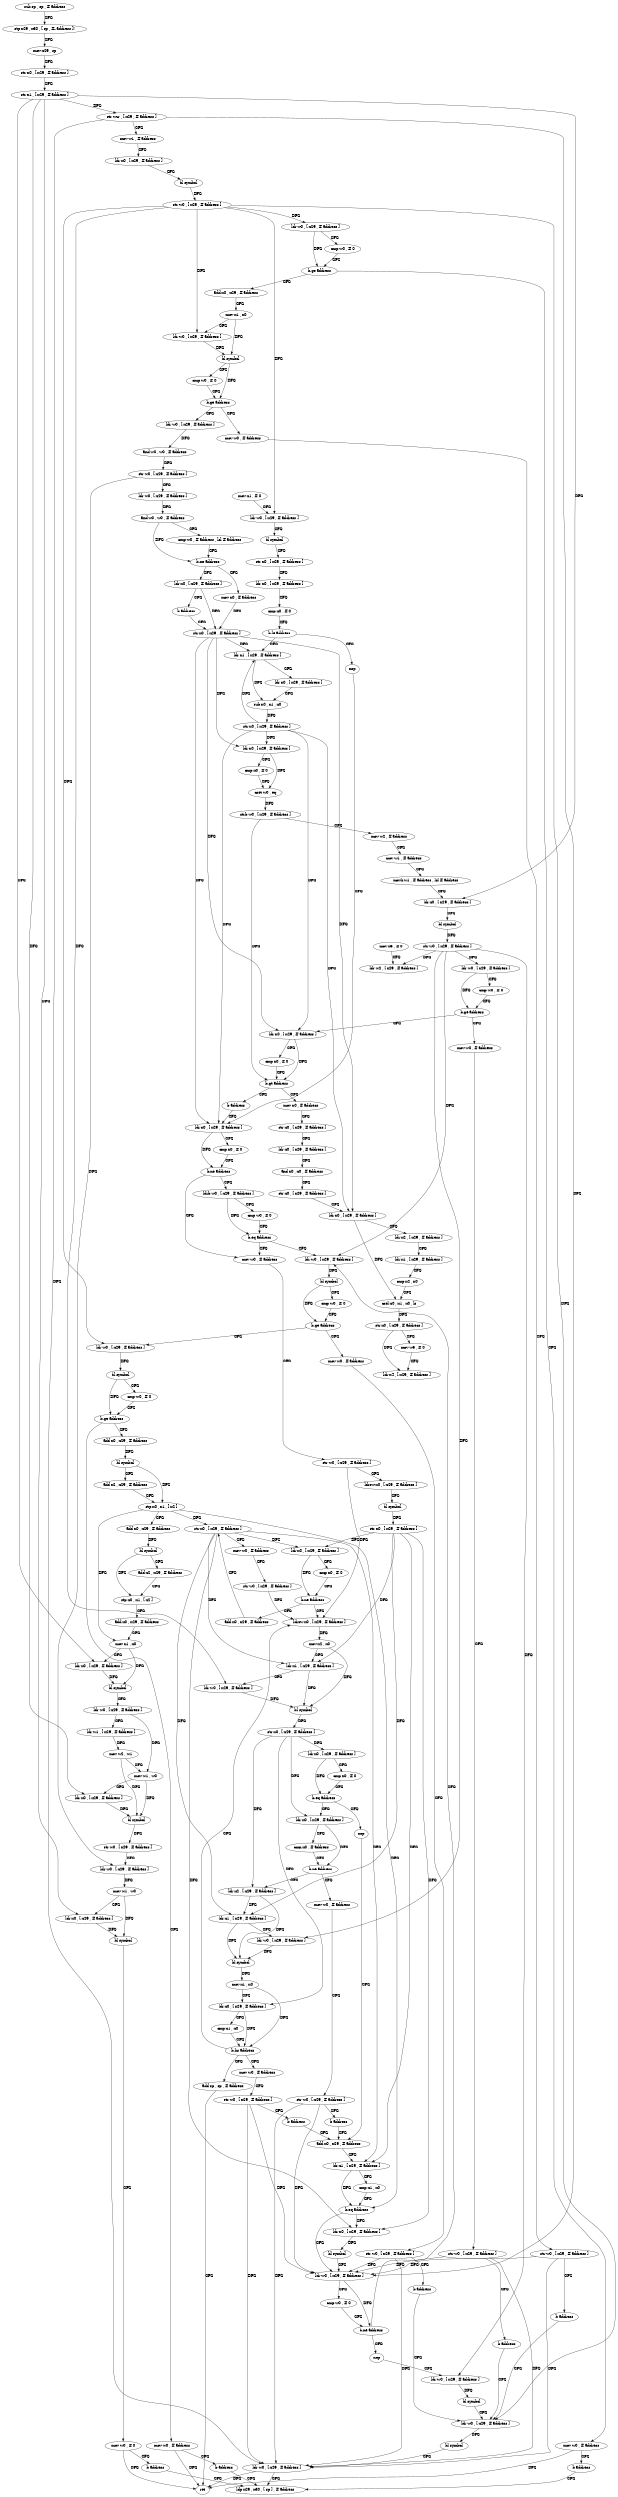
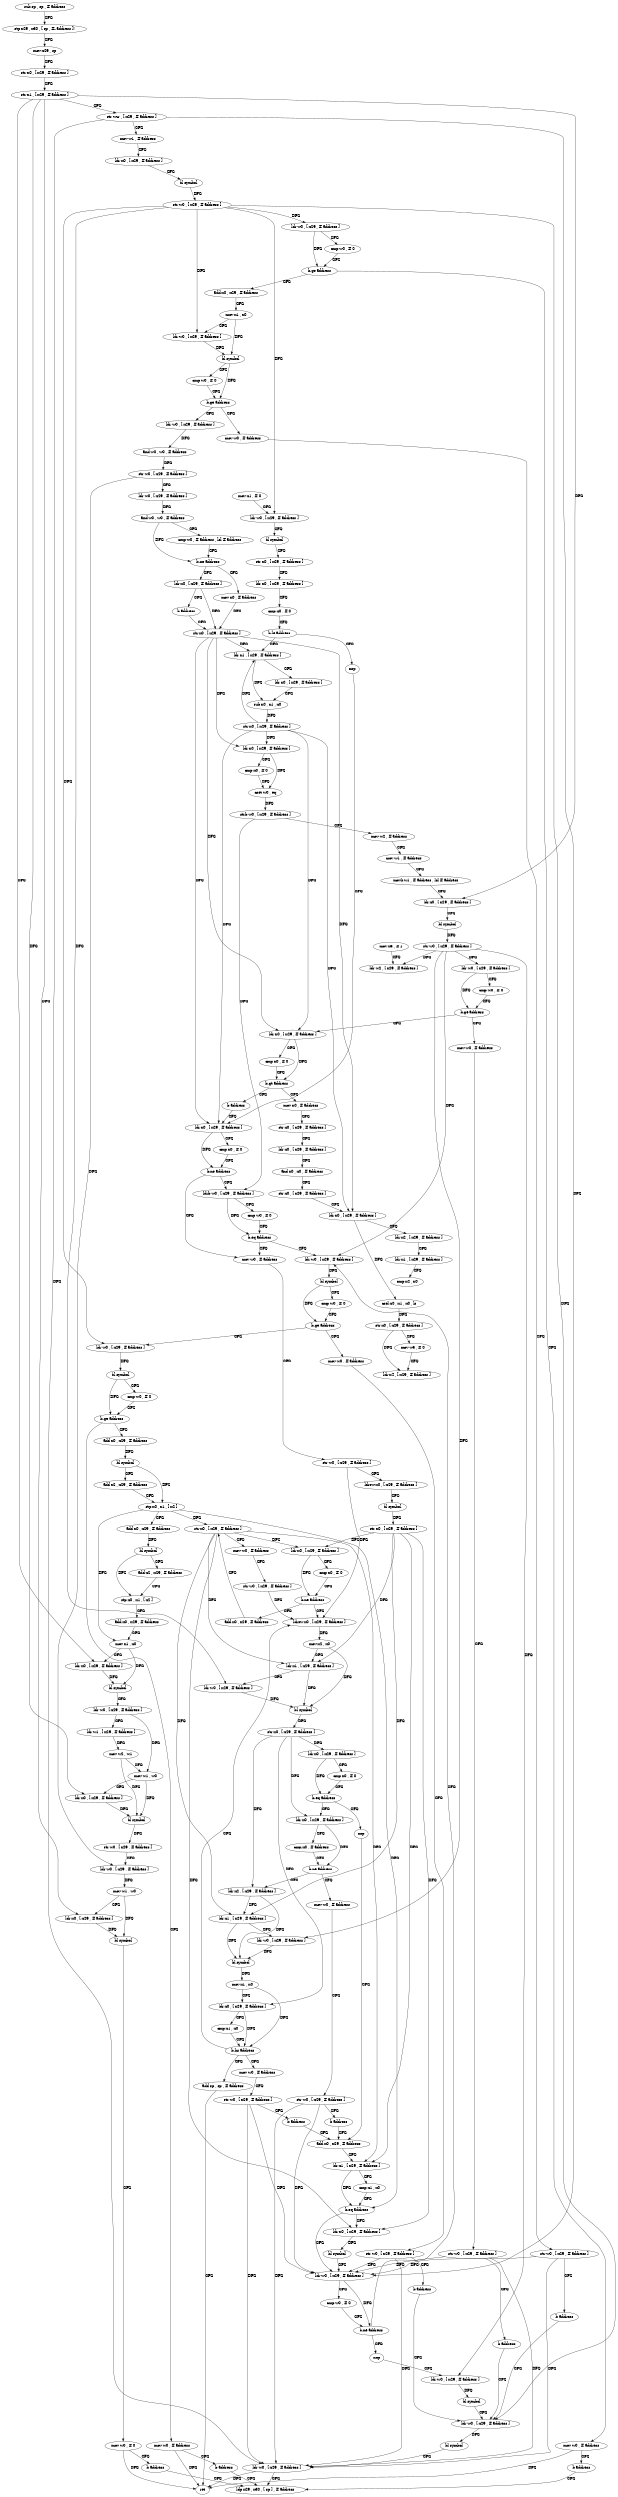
(97, 106) -> (97, 106)
(391, 947) -> (391, 947)
(252, 951) -> (240, 1005)
(404, 1292) -> none
